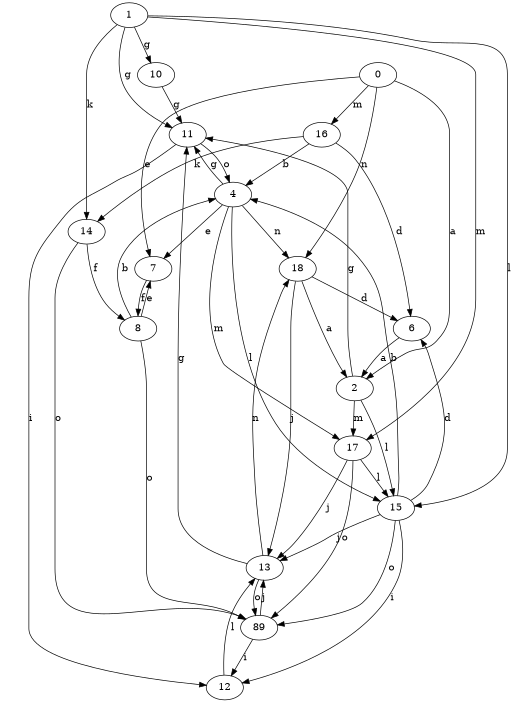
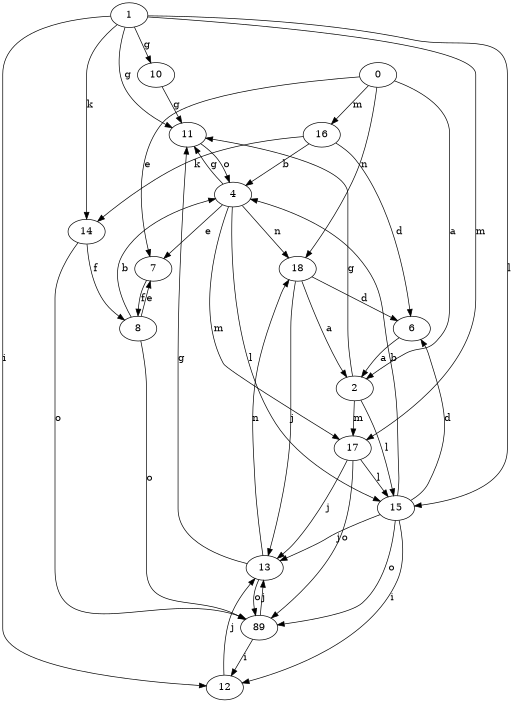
(29, 444) -> (3, 391)
(233, 628) -> (233, 628)
